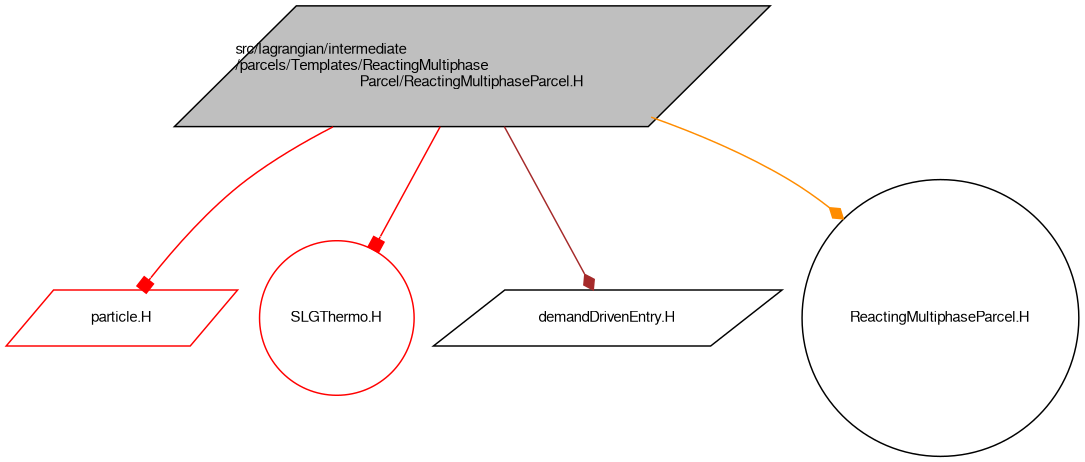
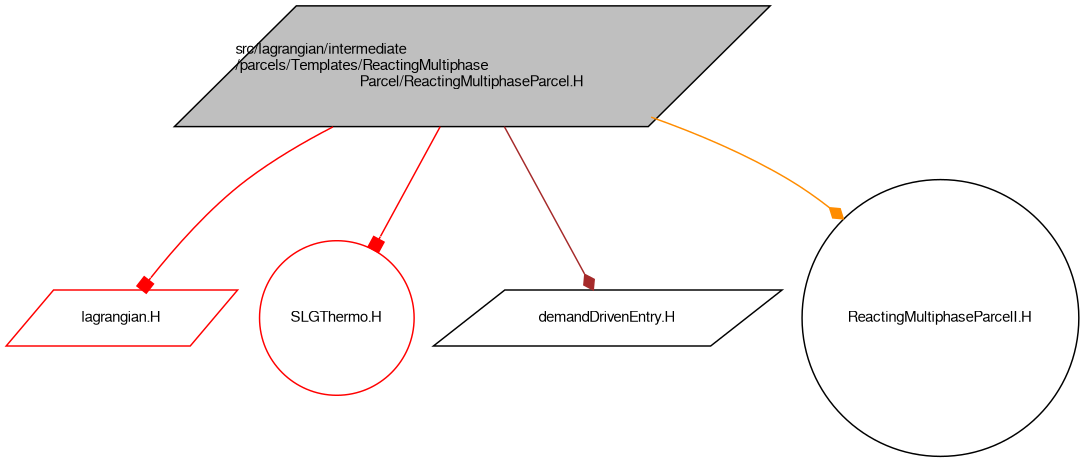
(122, 318) -> (122, 318)
(940, 318) -> (940, 318)
